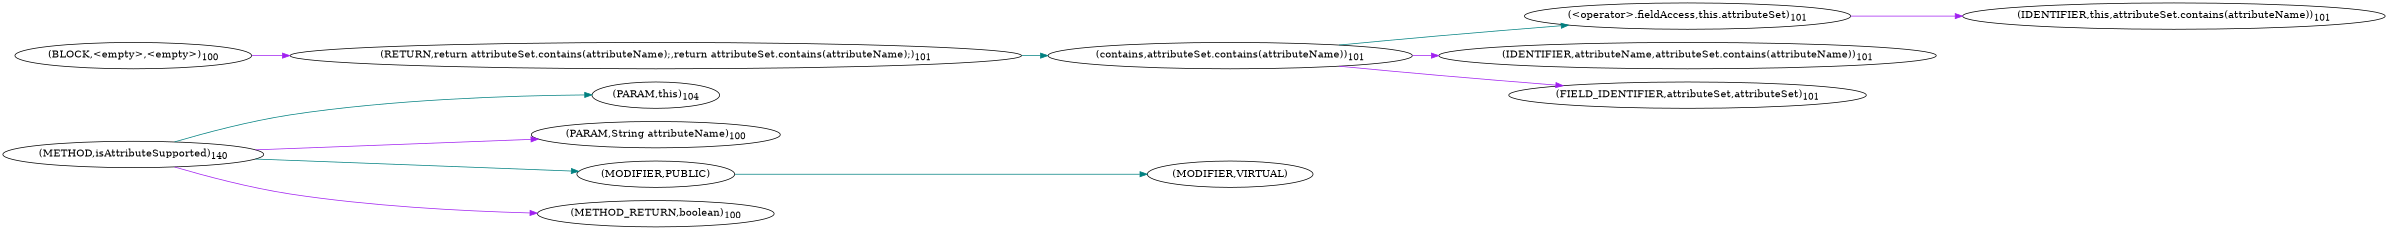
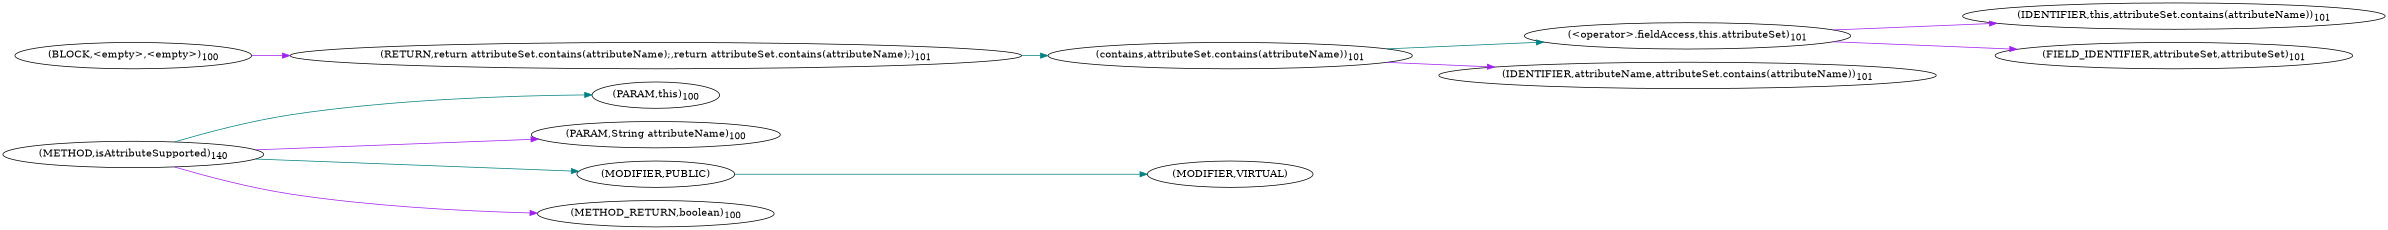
(1447, 76) -> (1921, 45)
(691, 94) -> (691, 94)
